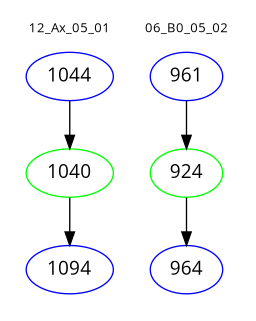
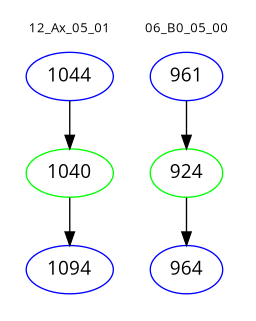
(187, 29) -> (187, 29)
